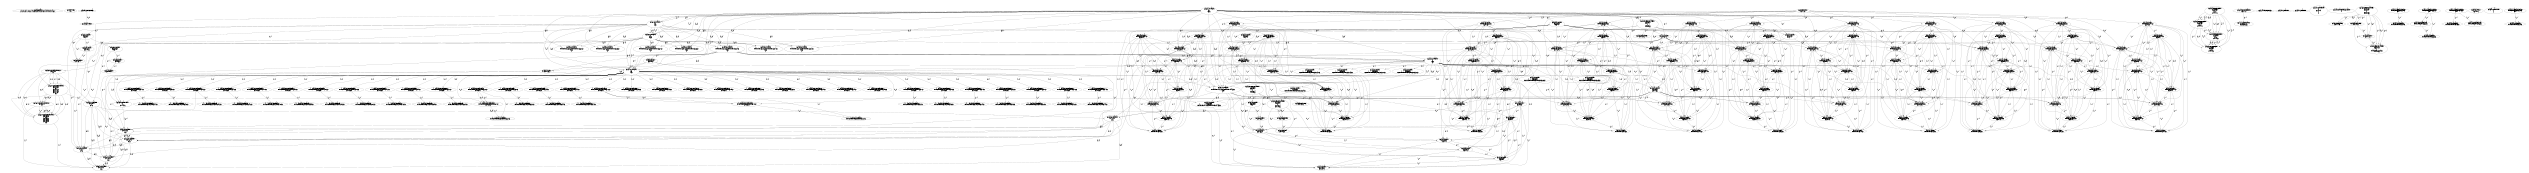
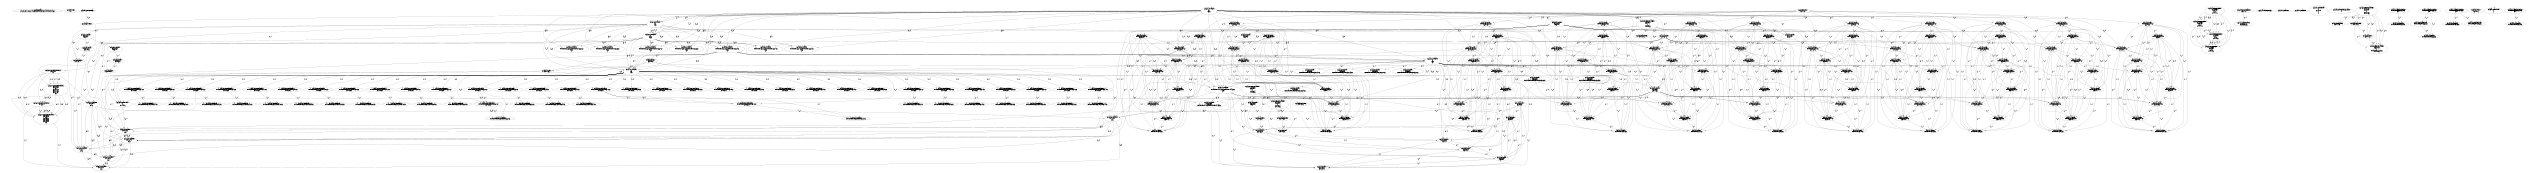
(1526, 68) -> (1498, 54)
(1986, 93) -> (1951, 87)
